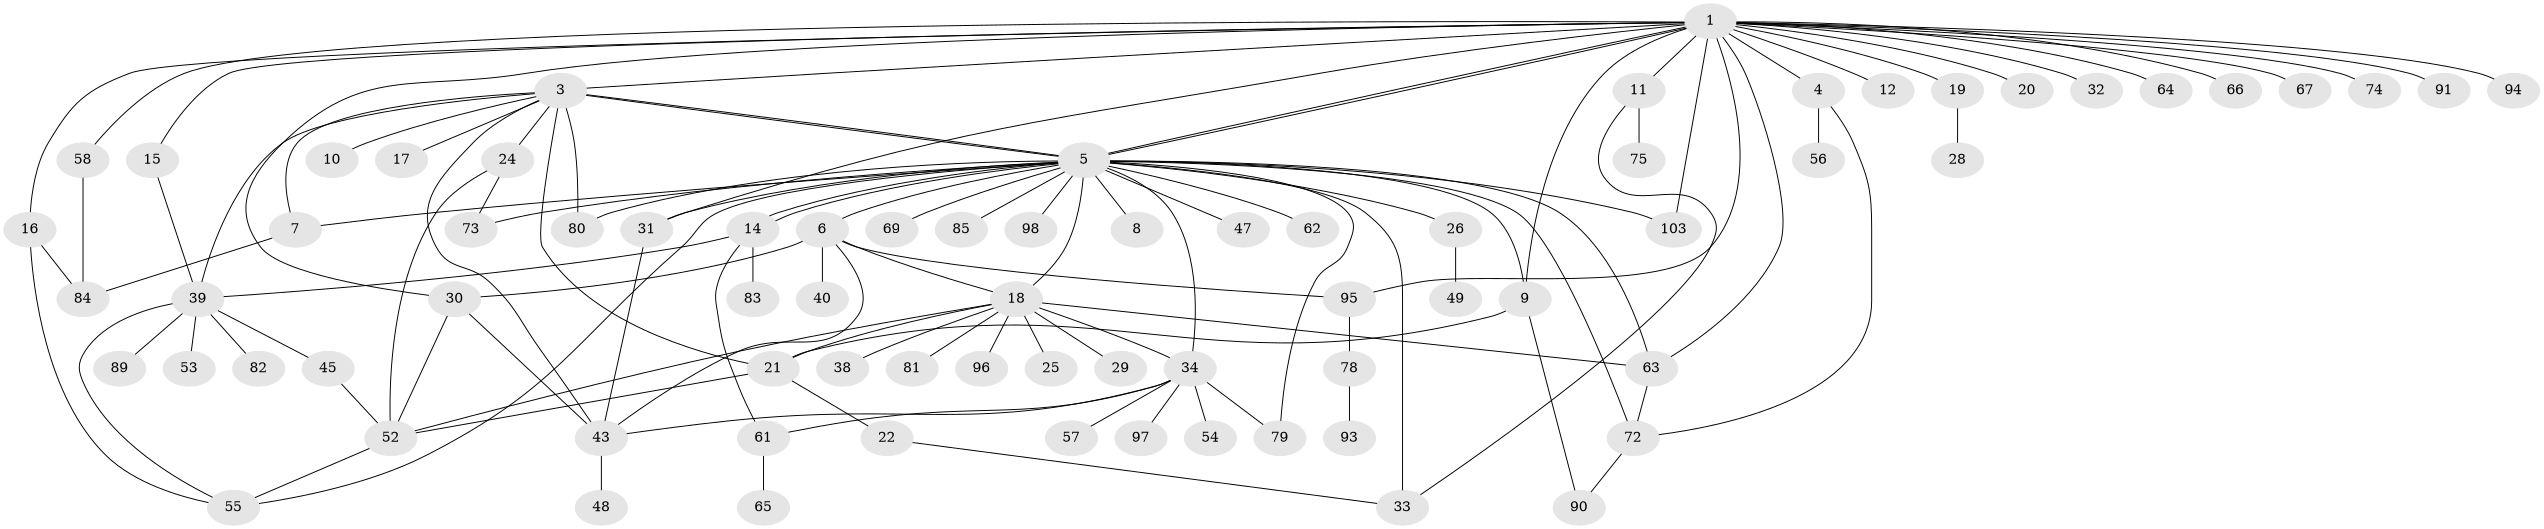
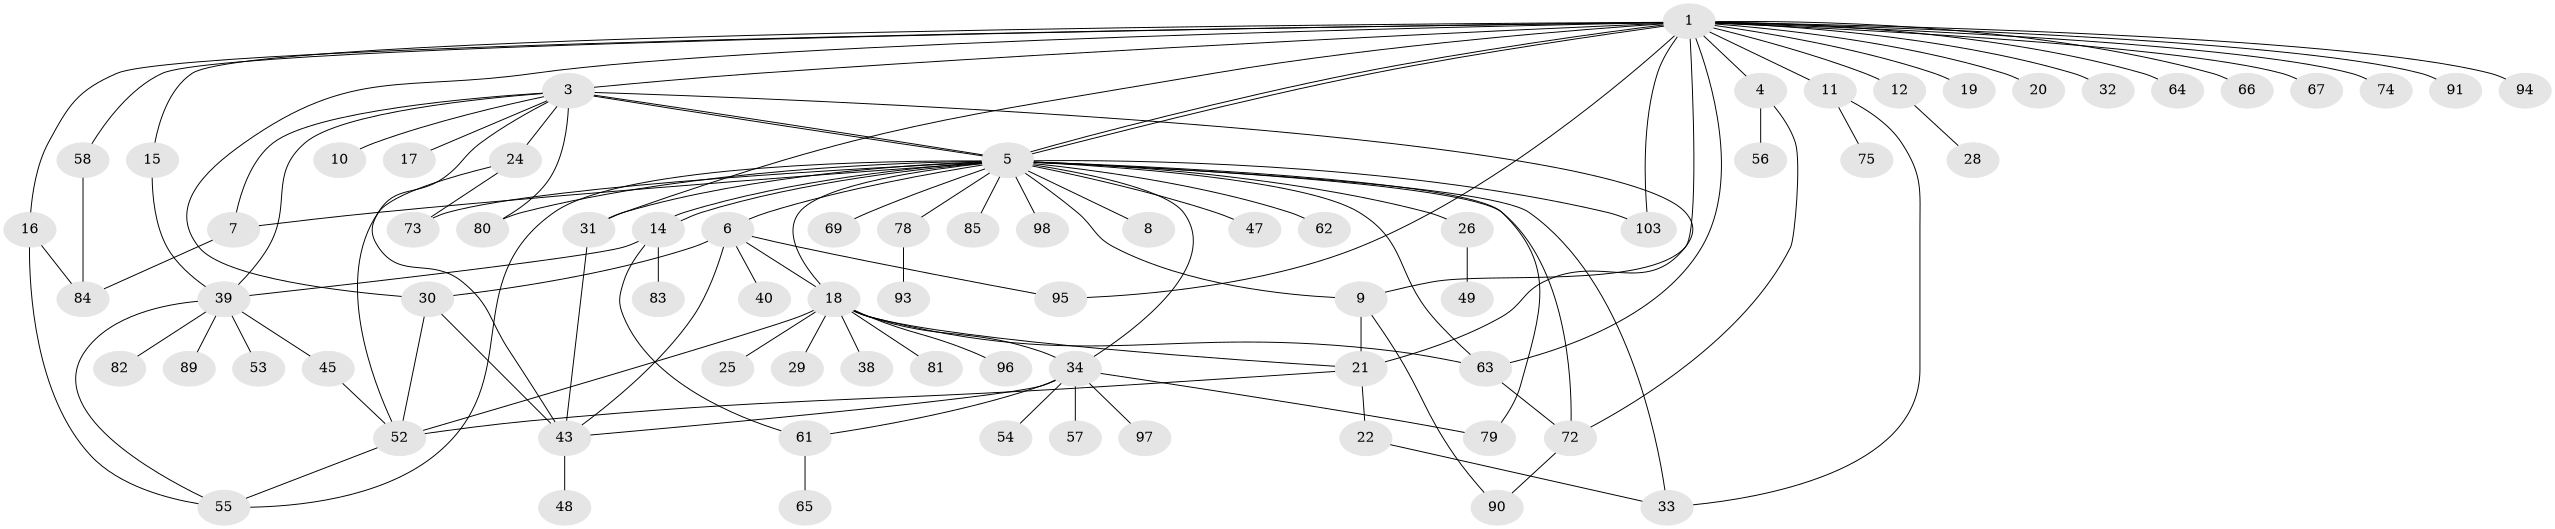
(1958, 126) -> (1936, 125)
(1349, 330) -> (956, 195)
